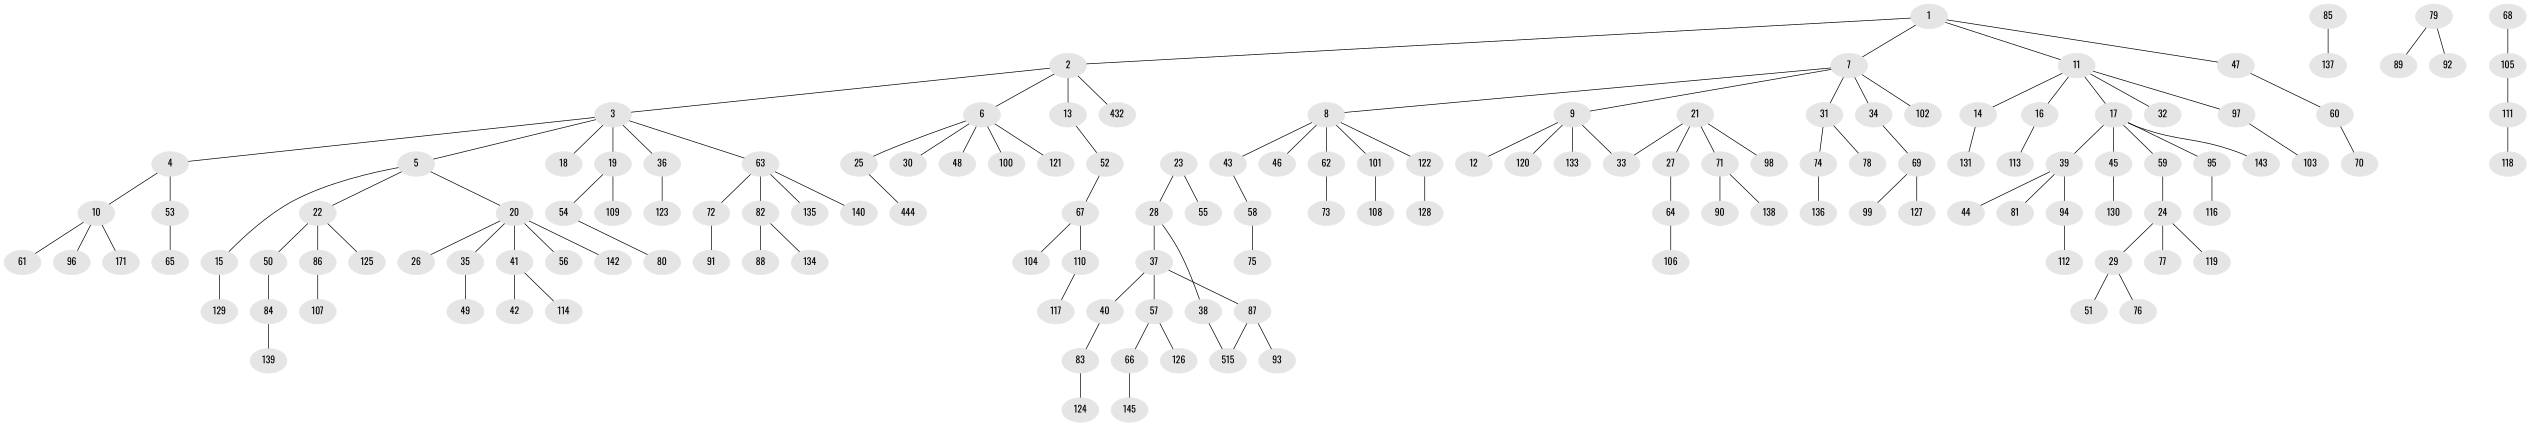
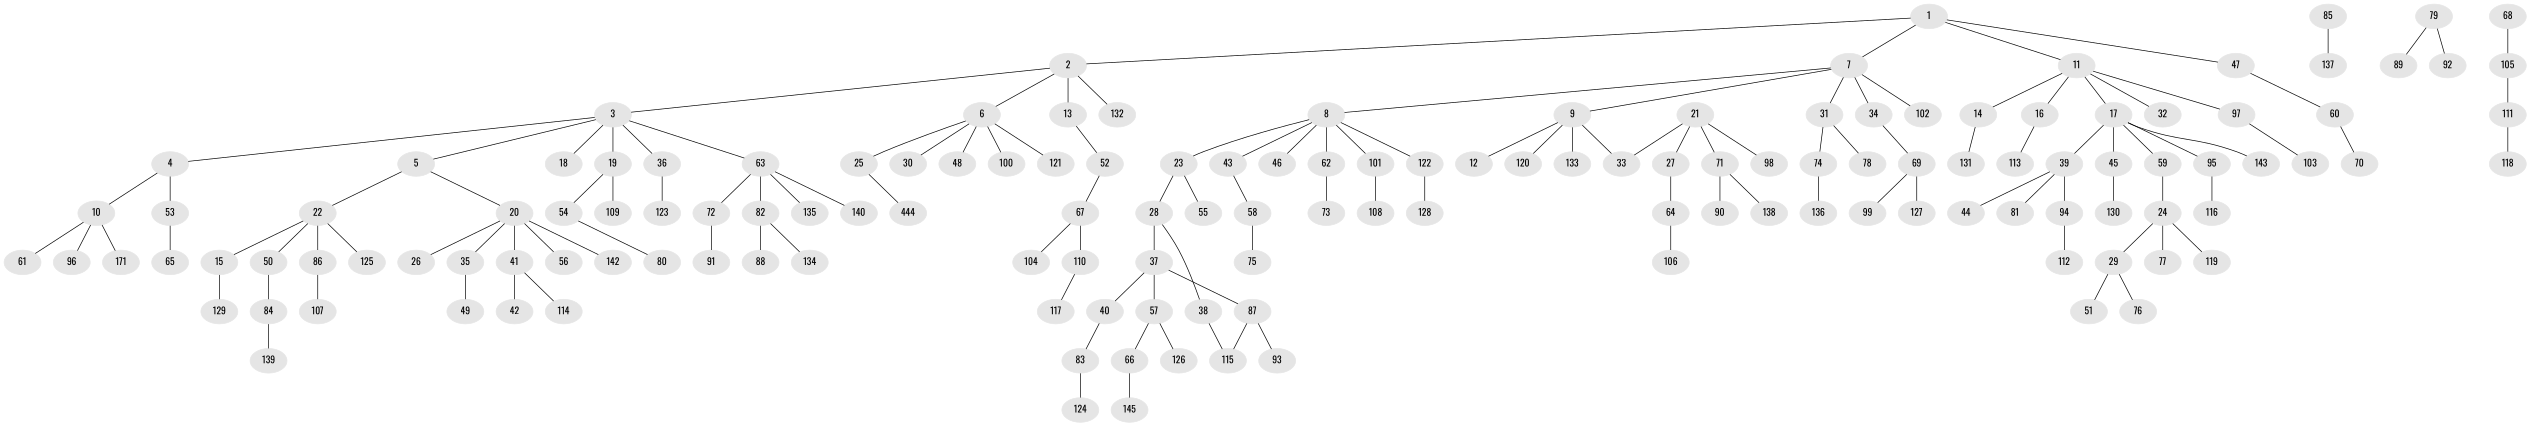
(1117, 115) -> (1117, 115)
none -> (1250, 136)
(306, 195) -> (269, 238)
(1228, 361) -> (1228, 361)
